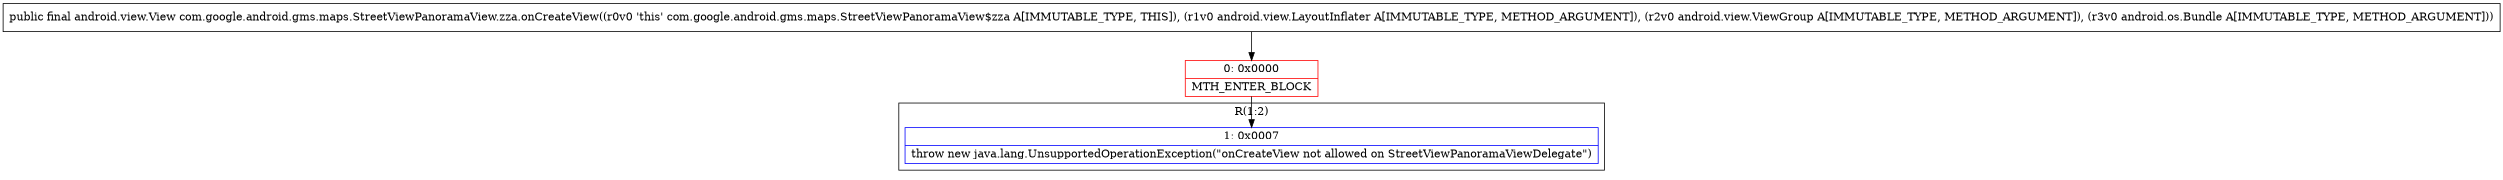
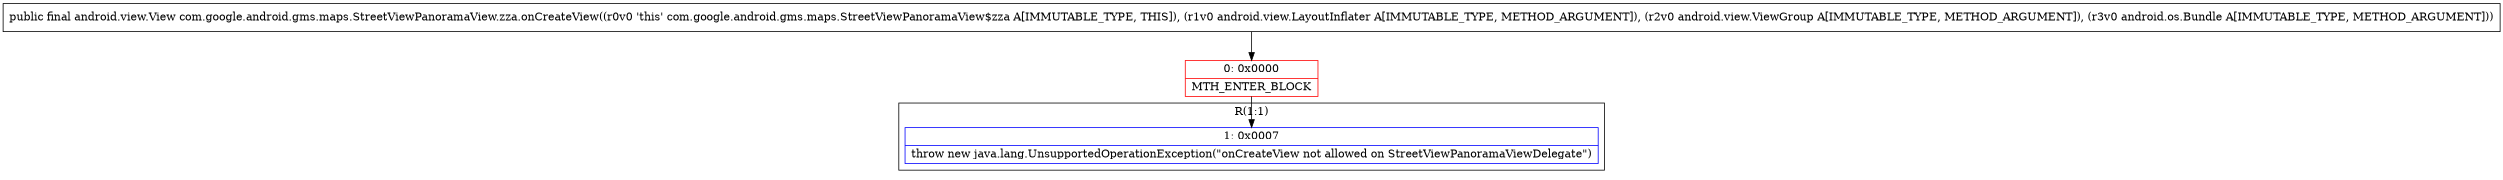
(1252, 112) -> (1252, 112)
